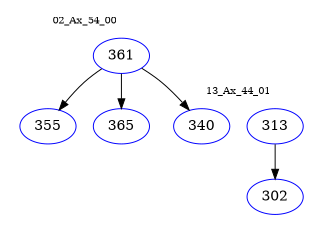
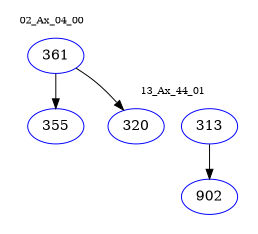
(85, 21) -> (52, 21)
(121, 126) -> none
(202, 126) -> (136, 126)
(275, 197) -> (210, 197)
